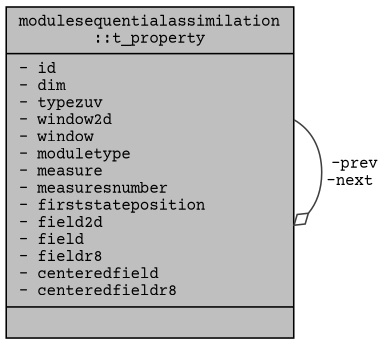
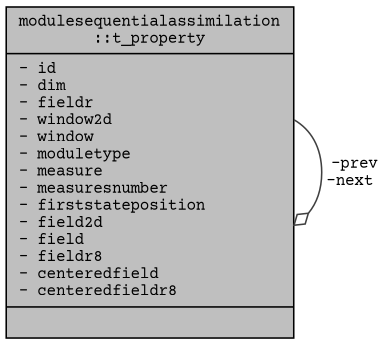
(61, 103) -> (57, 103)
